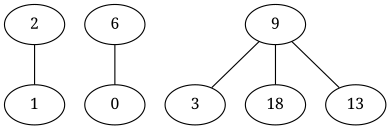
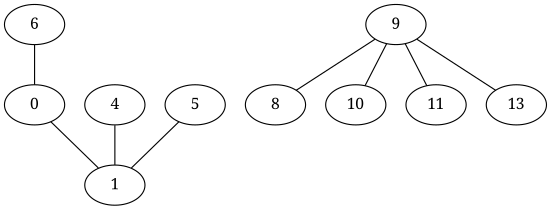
(35, 25) -> (195, 105)
none -> (115, 105)
(195, 105) -> (275, 105)
(275, 105) -> (356, 105)
none -> (436, 105)
none -> (75, 145)
